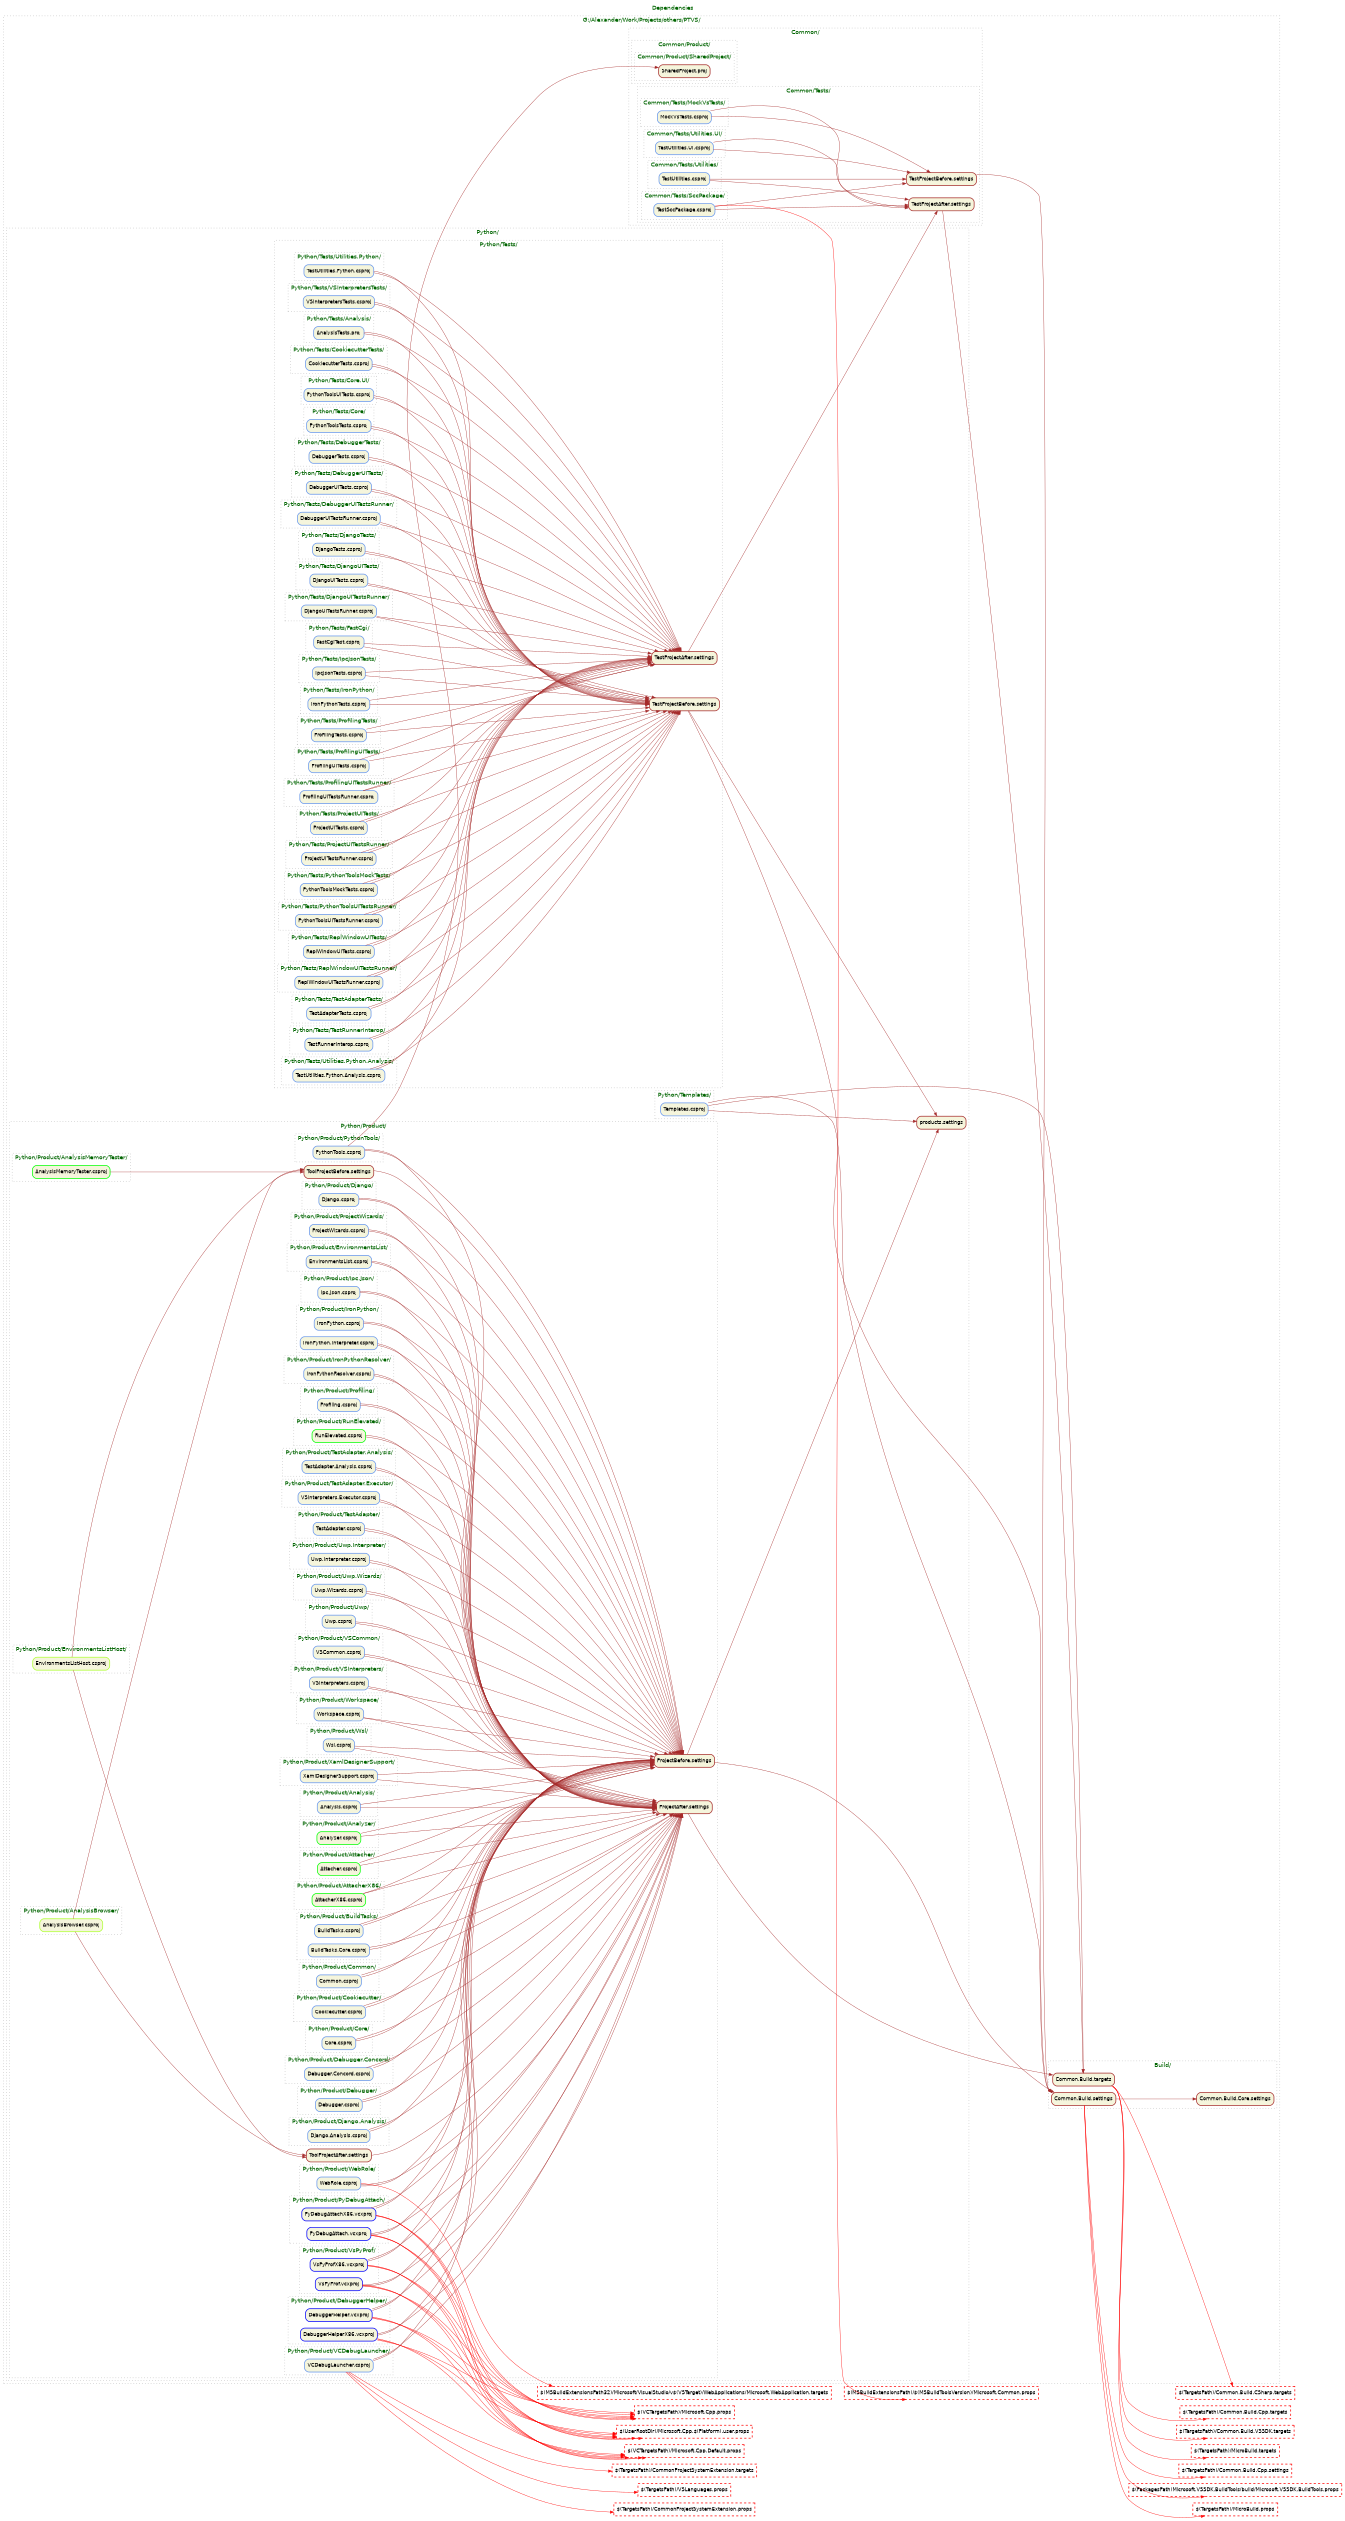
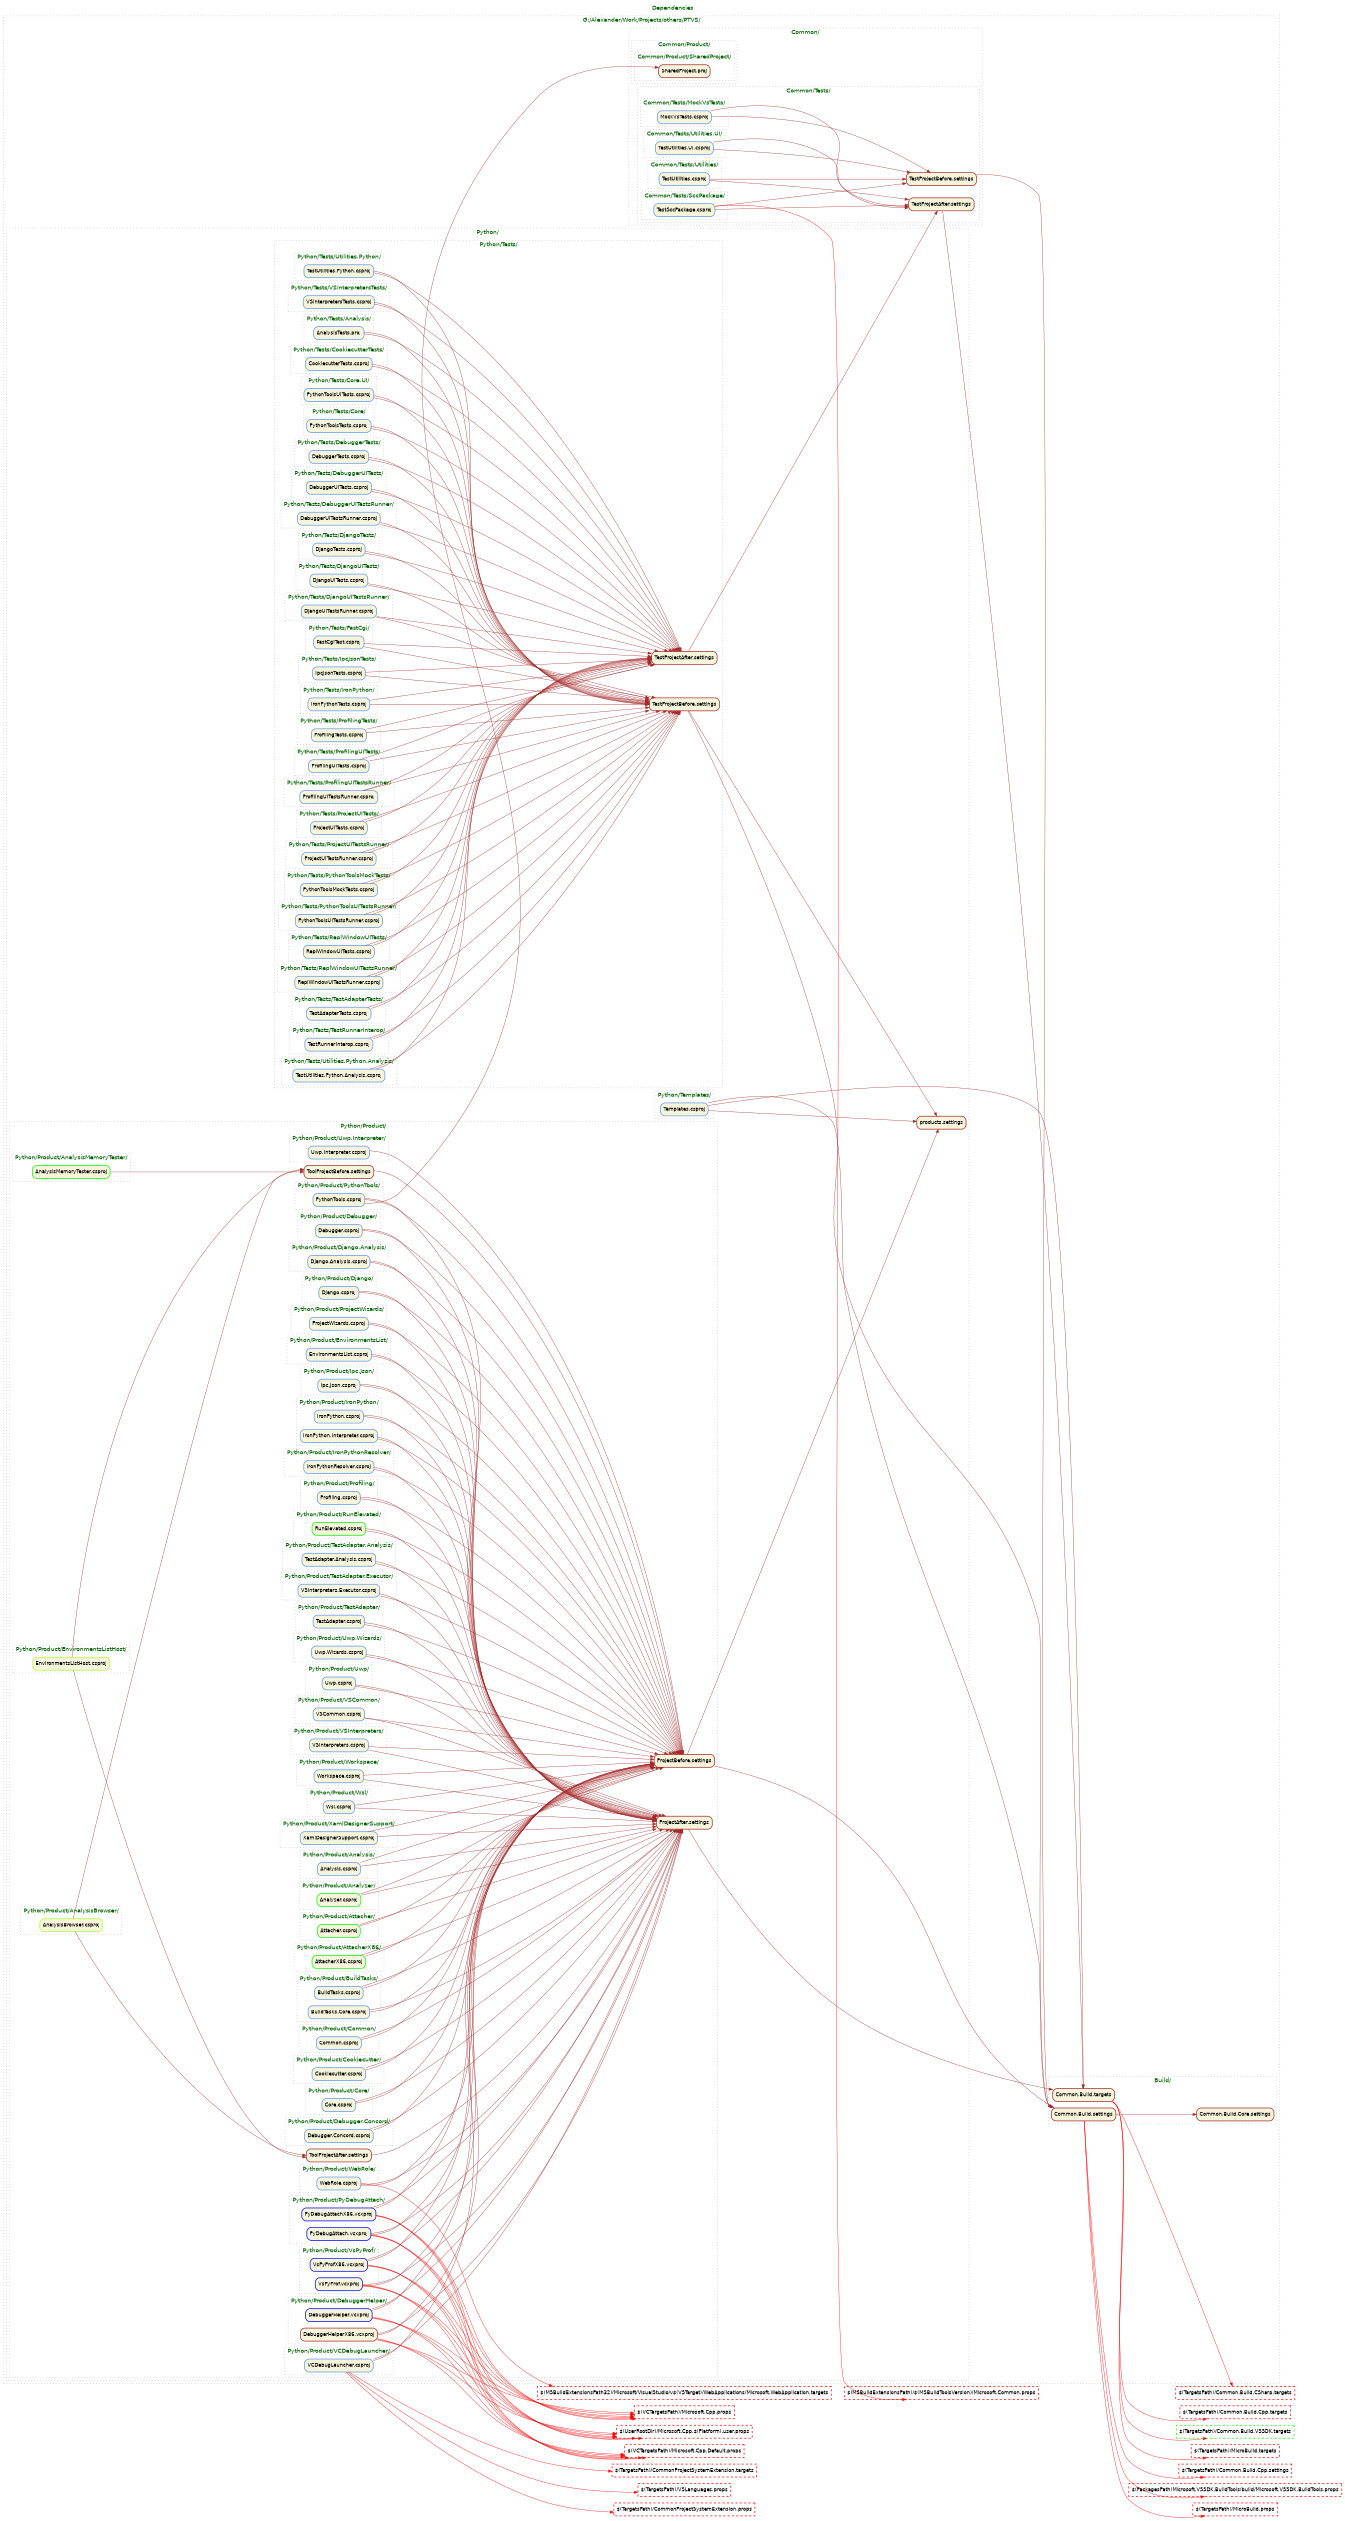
(482, 1702) -> none
(339, 2335) -> (339, 2335)
(1235, 2432) -> (1235, 2432)
